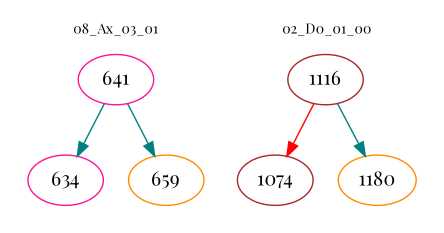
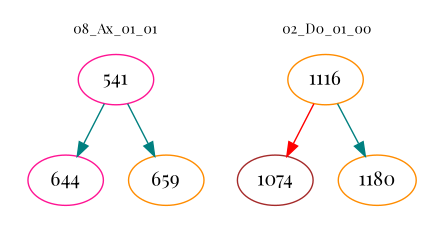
(116, 30) -> (116, 30)
(116, 80) -> (116, 80)
(326, 80) -> (326, 80)
(66, 180) -> (66, 180)
